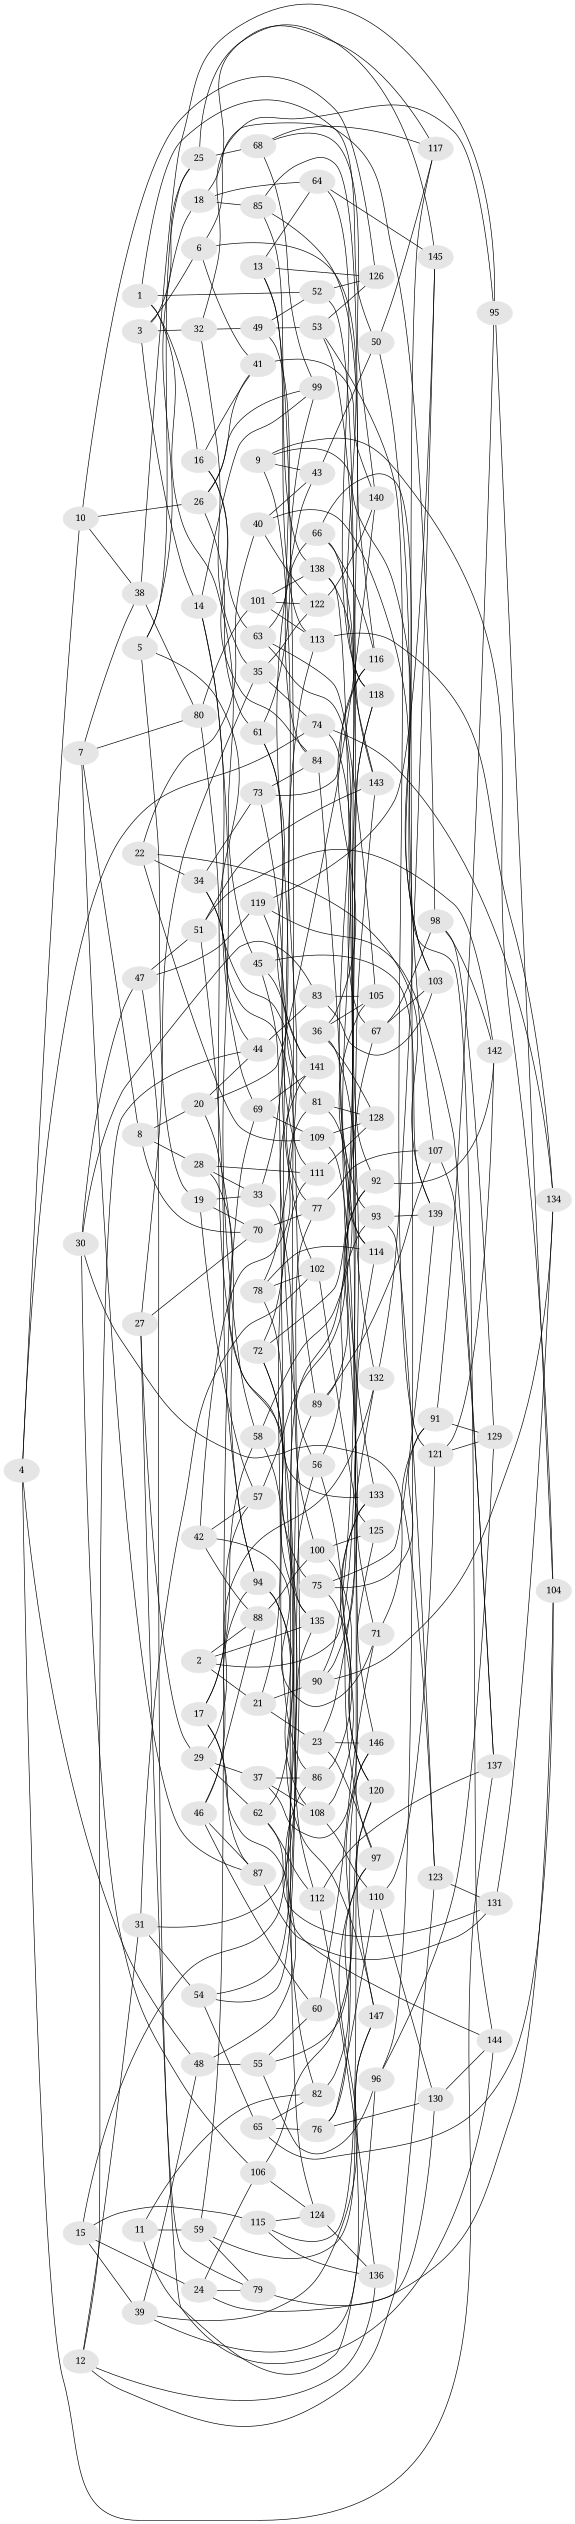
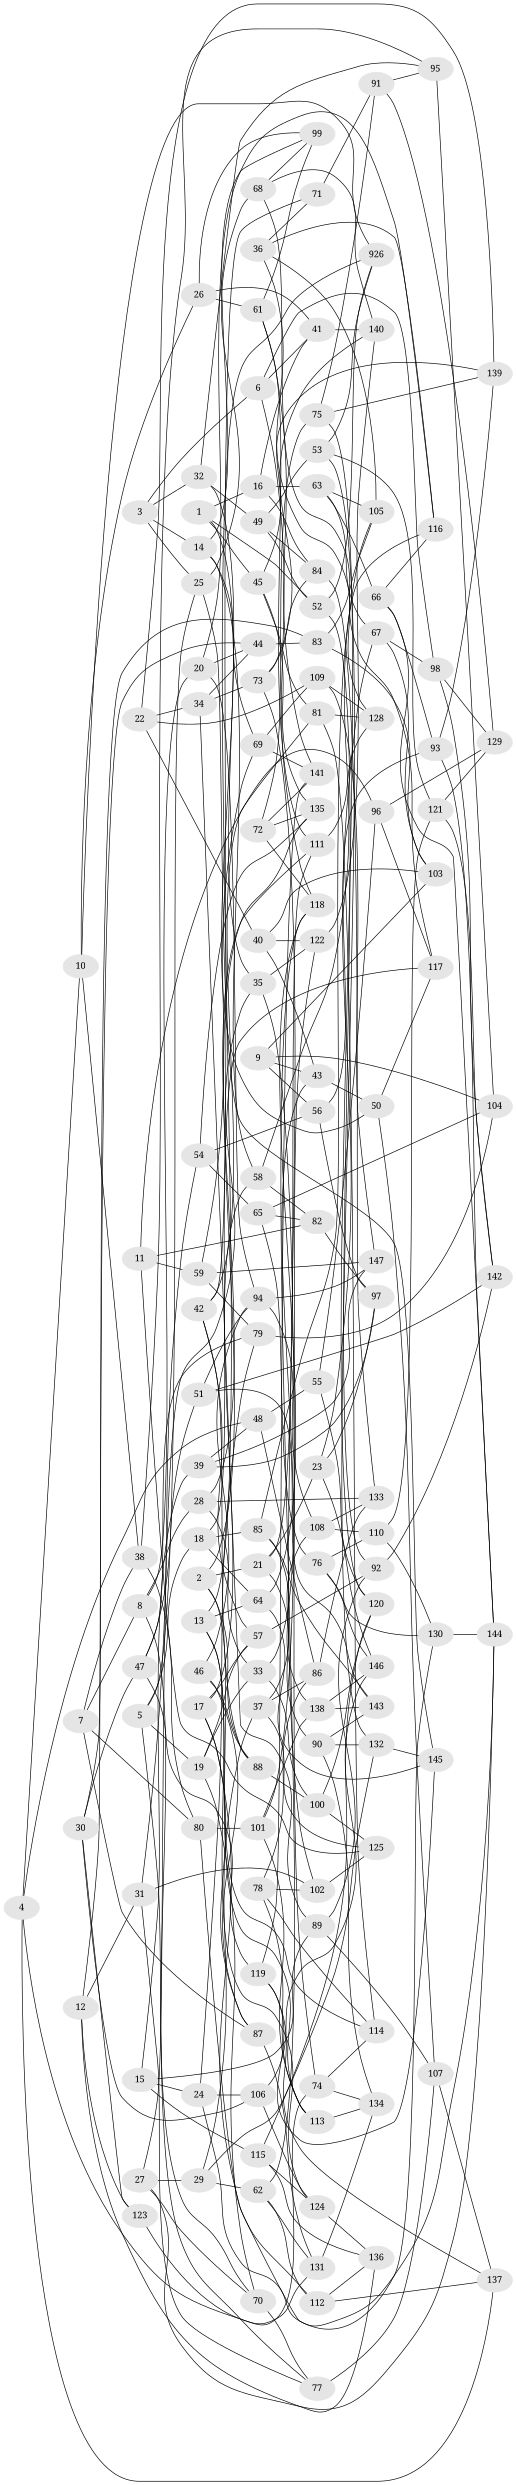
(376, 277) -> (376, 255)
(419, 1545) -> (474, 1168)
none -> (176, 1701)
(317, 2009) -> none
